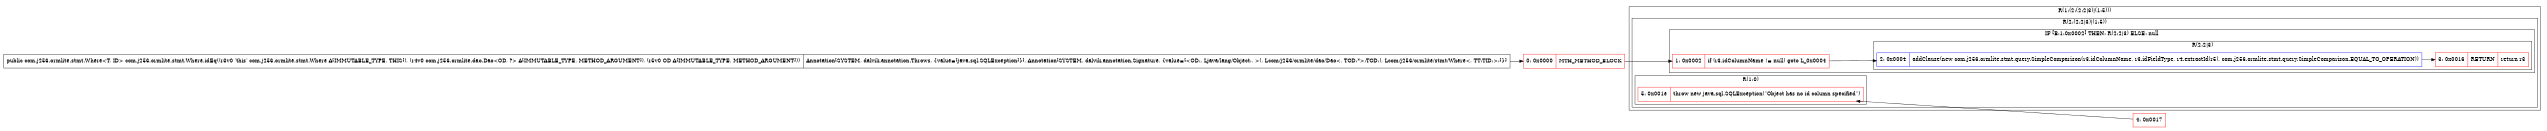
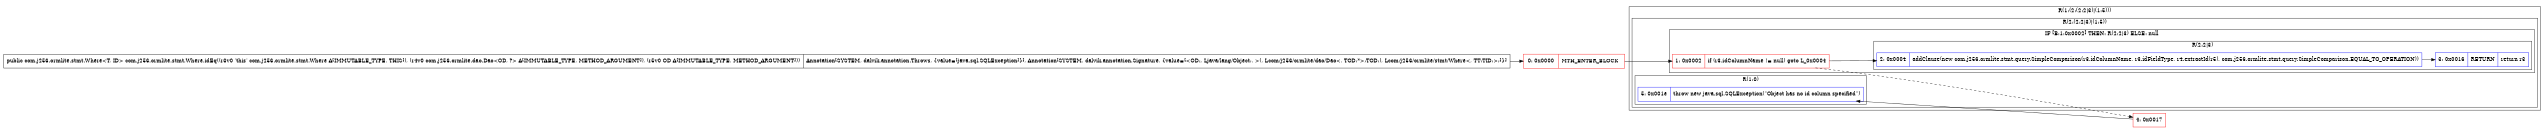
(2482, 60) -> (2482, 60)
(1590, 61) -> (1590, 61)
none -> (1973, 90)
(1751, 94) -> (1751, 94)
